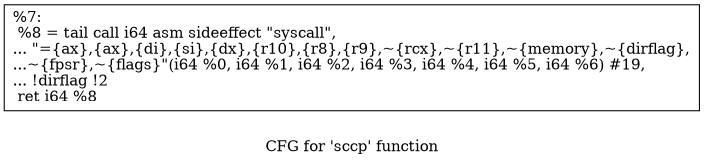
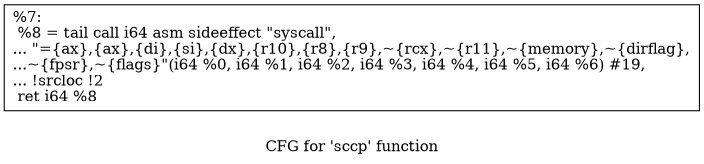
(61, 81) -> (58, 81)
